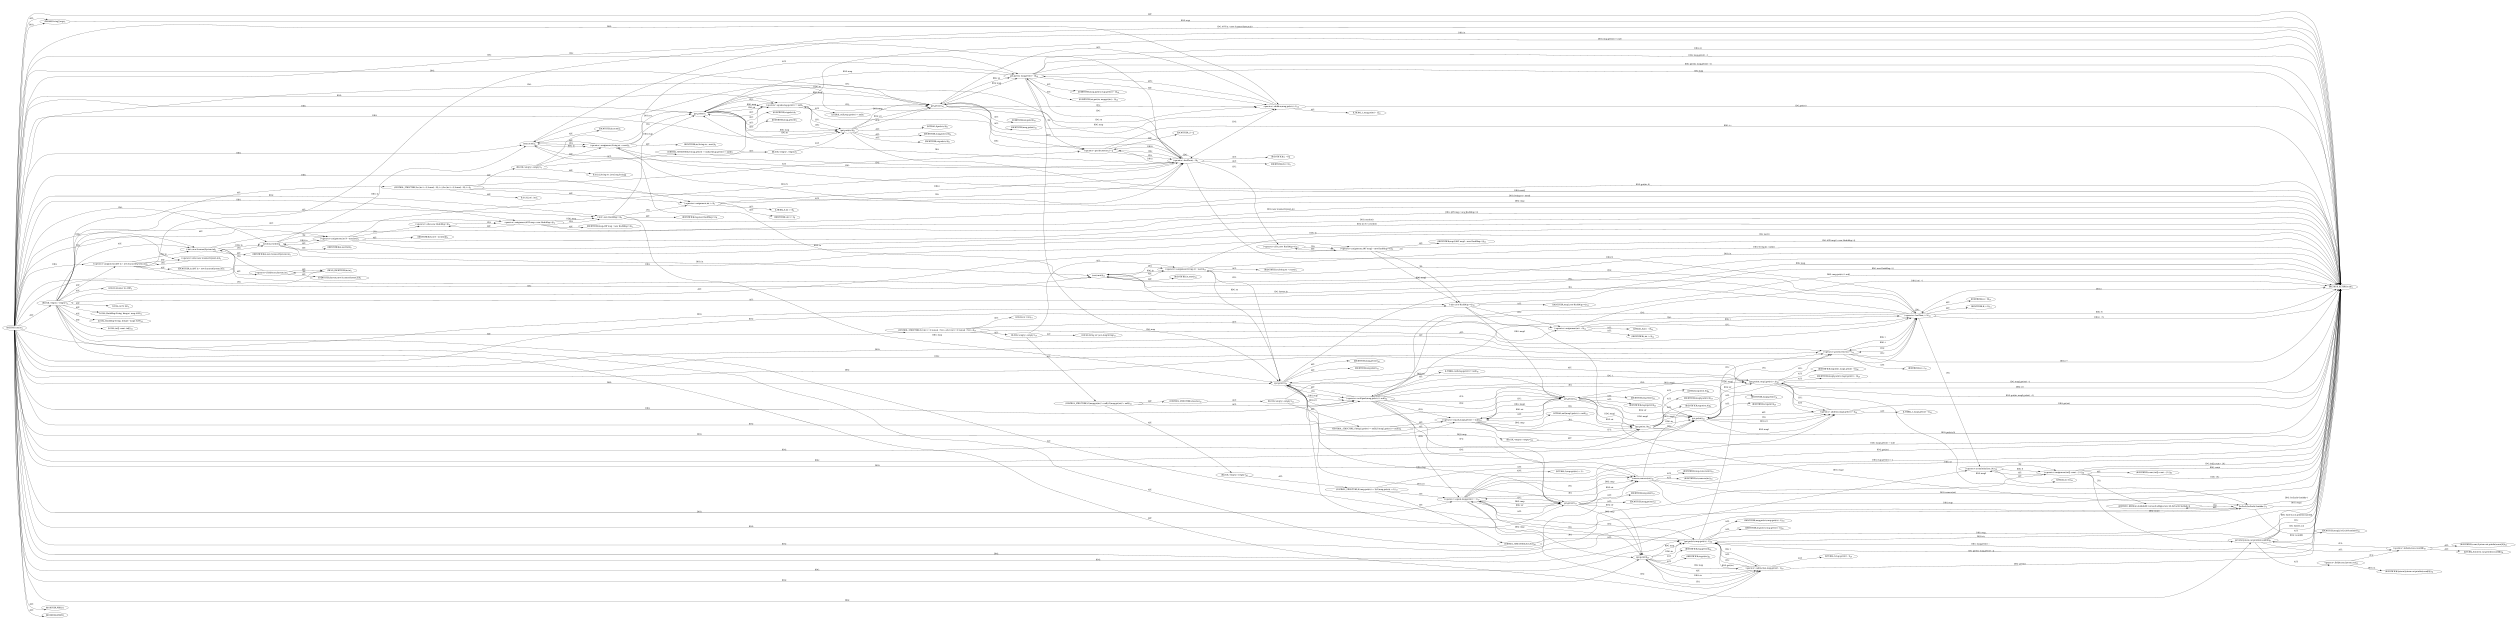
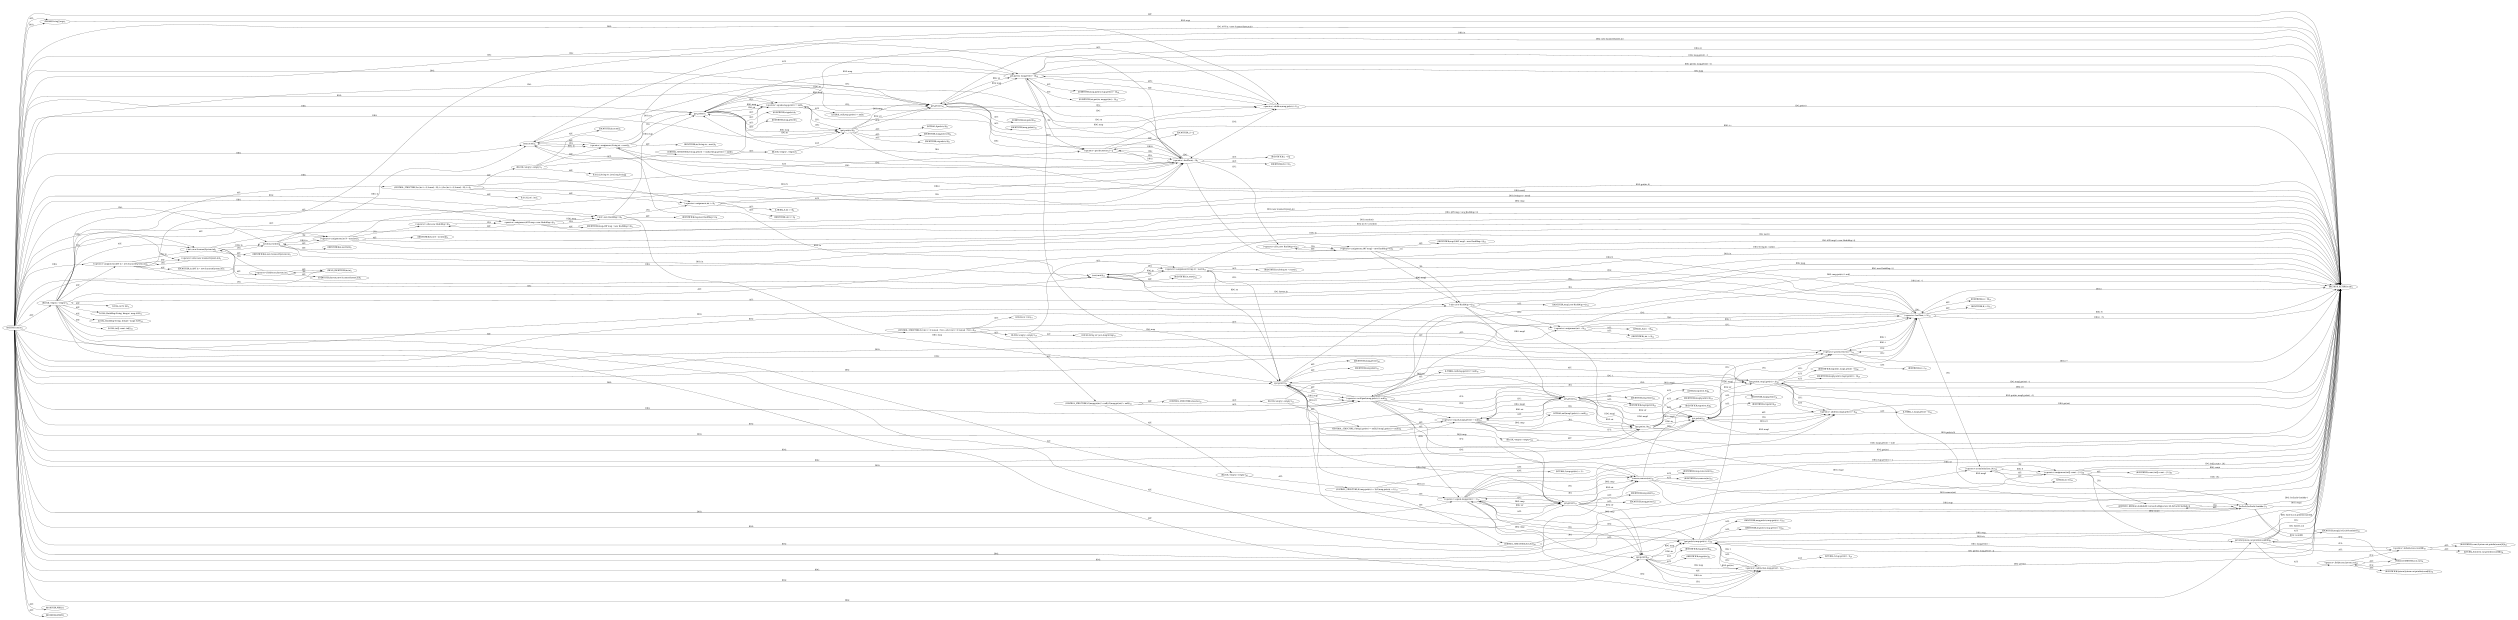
(1610, 39) -> (1610, 39)
(1367, 113) -> none
(120, 288) -> none
none -> (2409, 561)
(2372, 568) -> (2372, 568)
